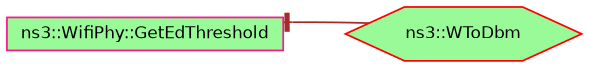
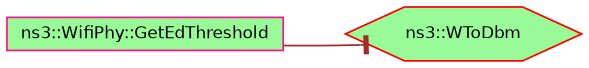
(331, 22) -> (322, 46)
